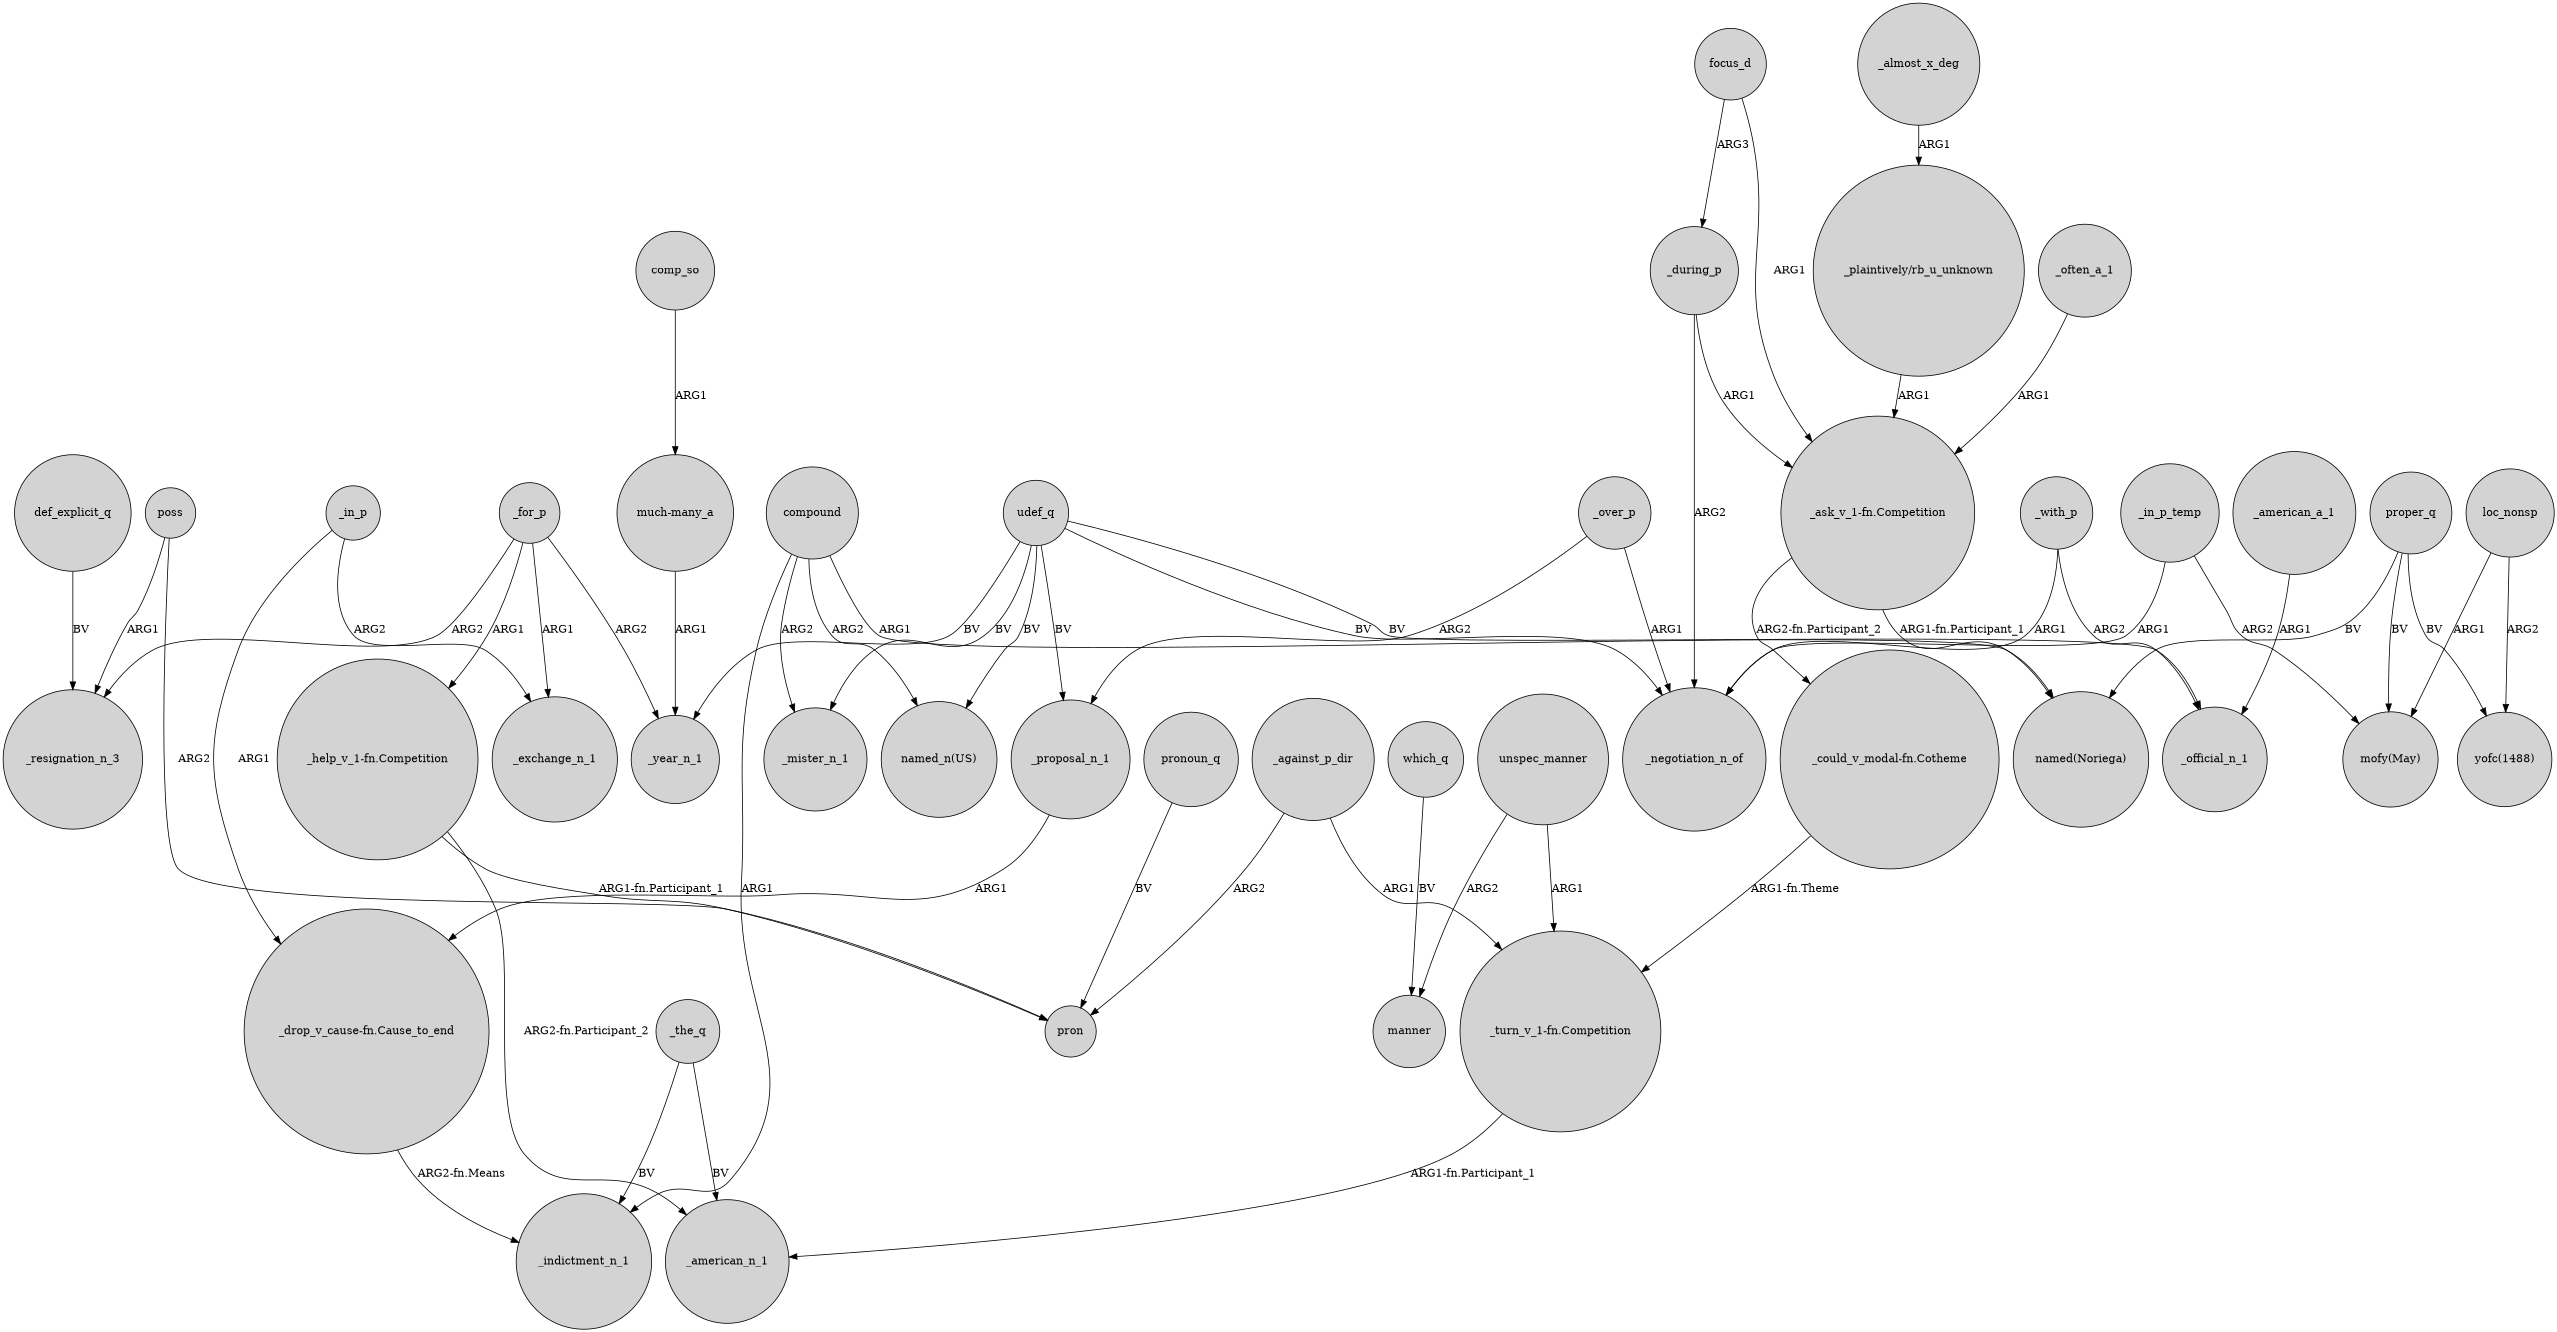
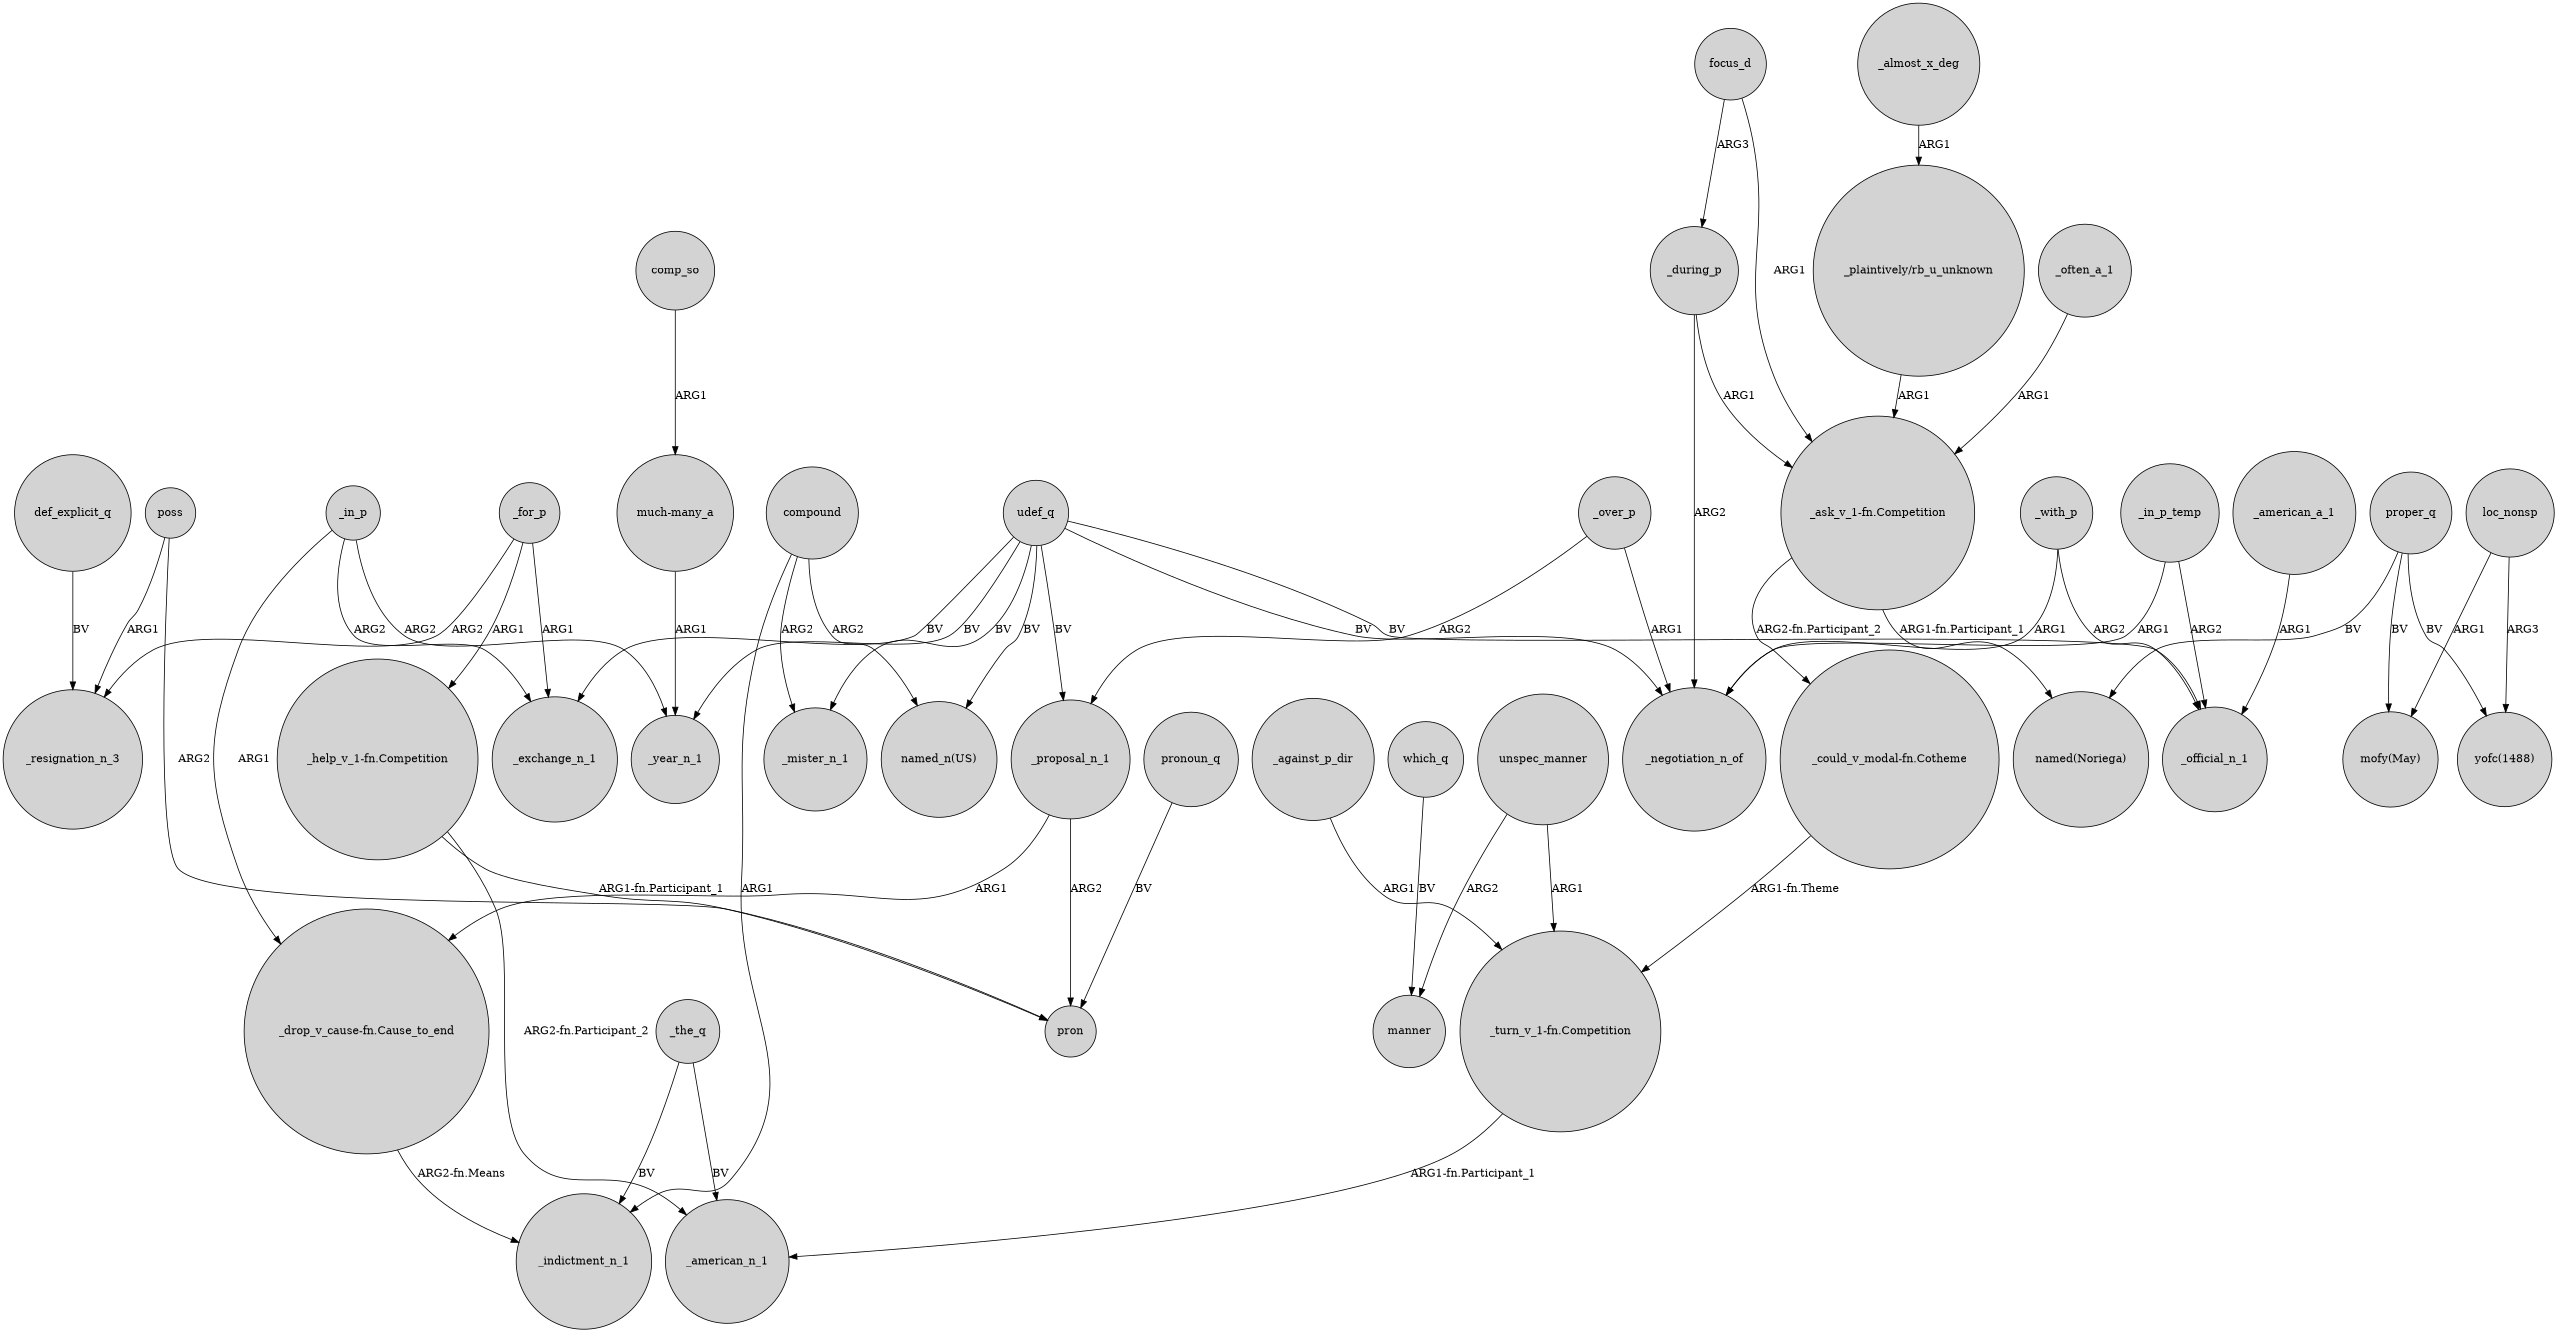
(607, 621) -> (495, 644)
(2523, 630) -> (2523, 630)
none -> (746, 639)
(1425, 644) -> none
(2263, 645) -> (2191, 631)
(1199, 919) -> (1071, 908)
